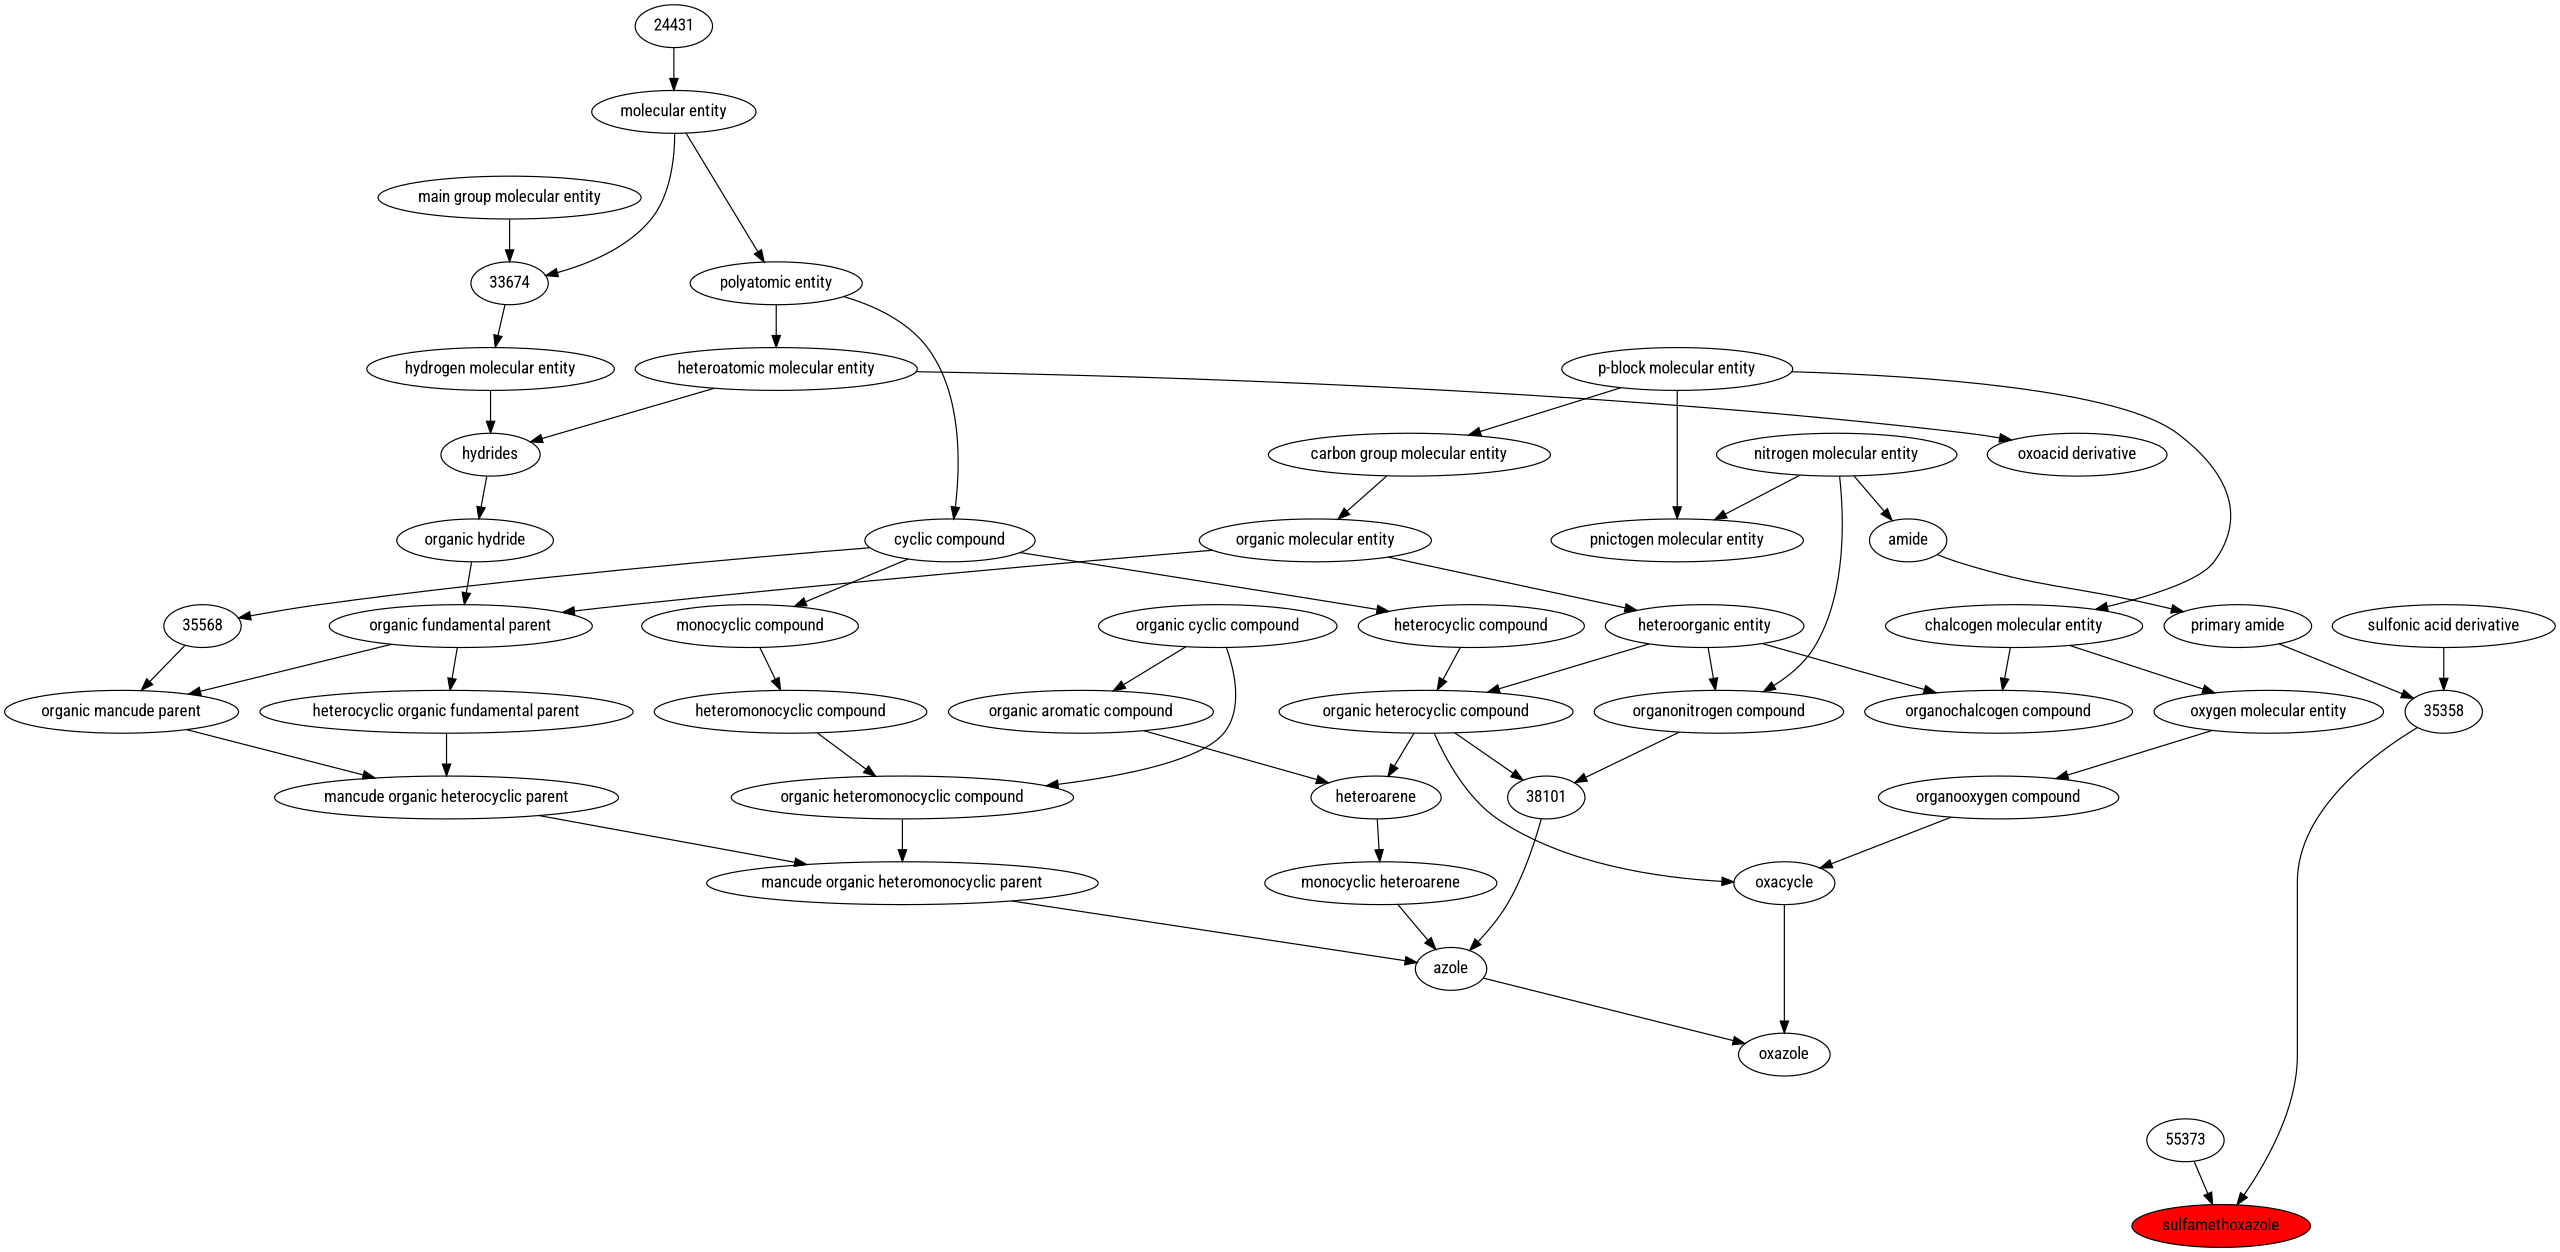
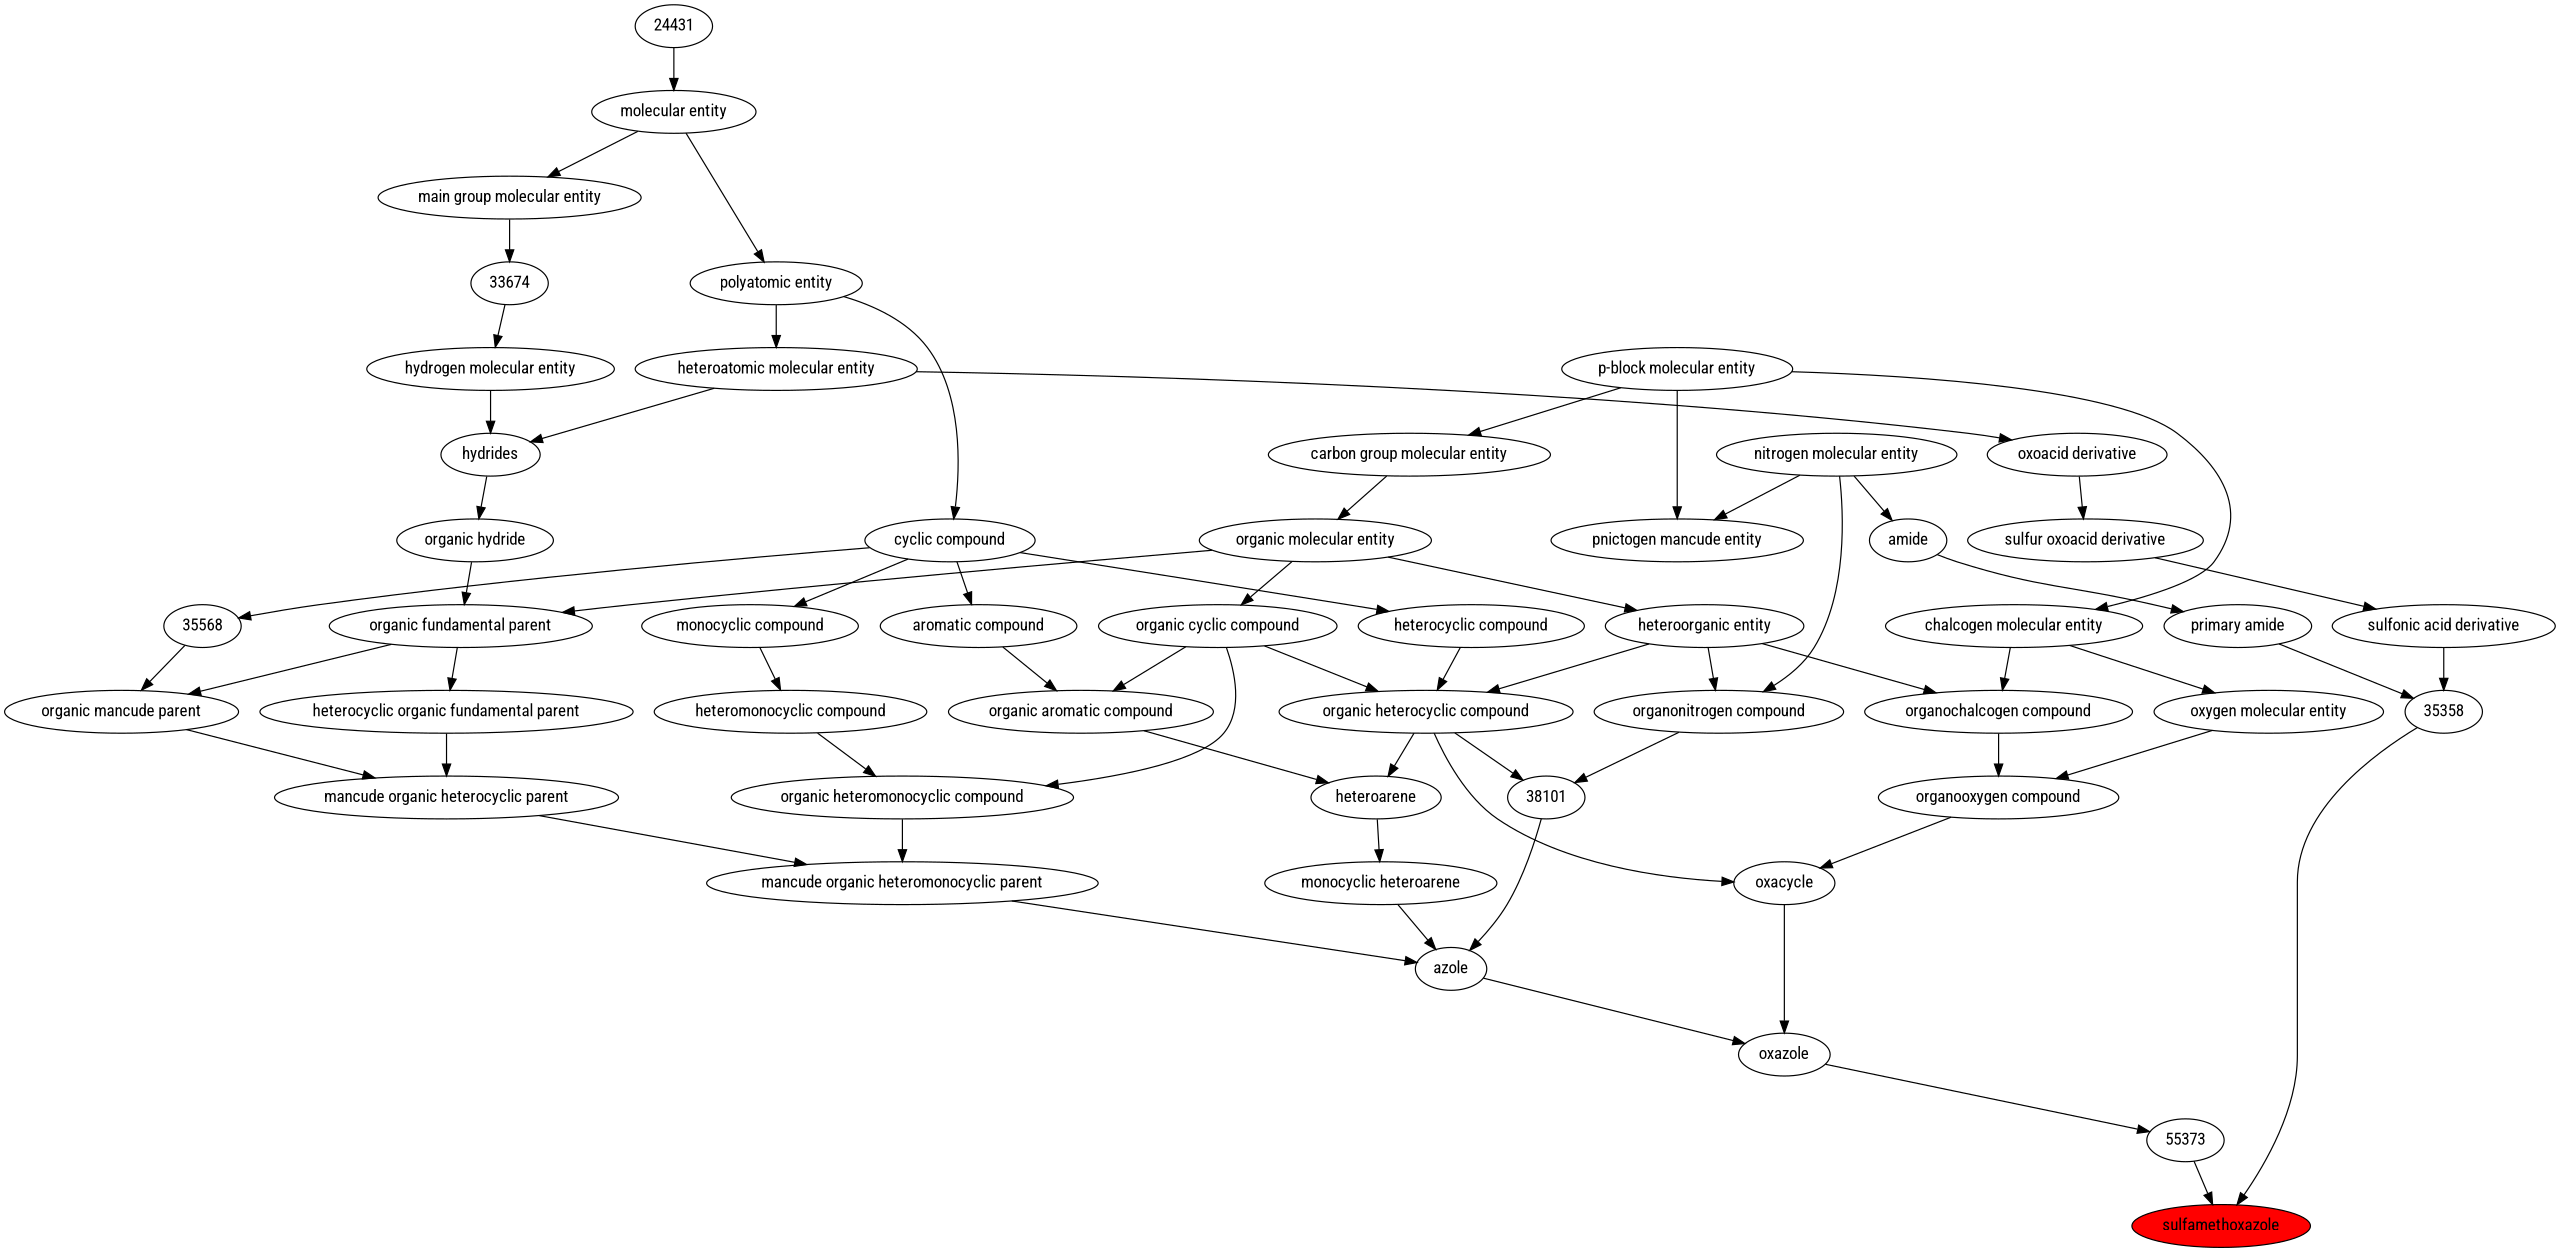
(645, 226) -> (598, 151)
(1677, 540) -> (1677, 540)
none -> (2085, 540)
none -> (1271, 579)
none -> (979, 626)
none -> (1316, 666)
none -> (1999, 749)
none -> (1981, 1097)
